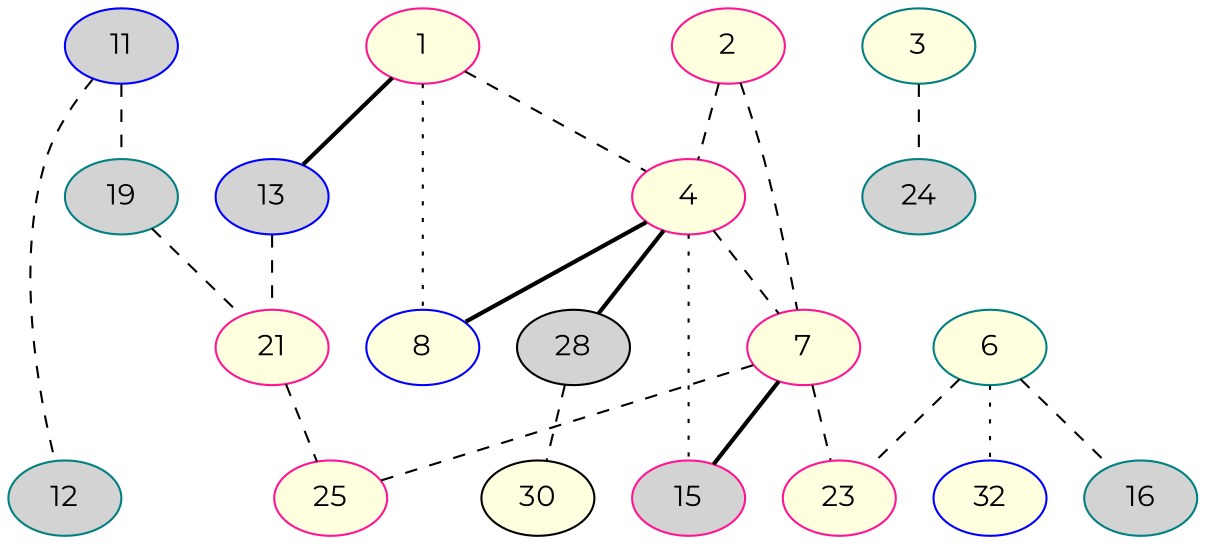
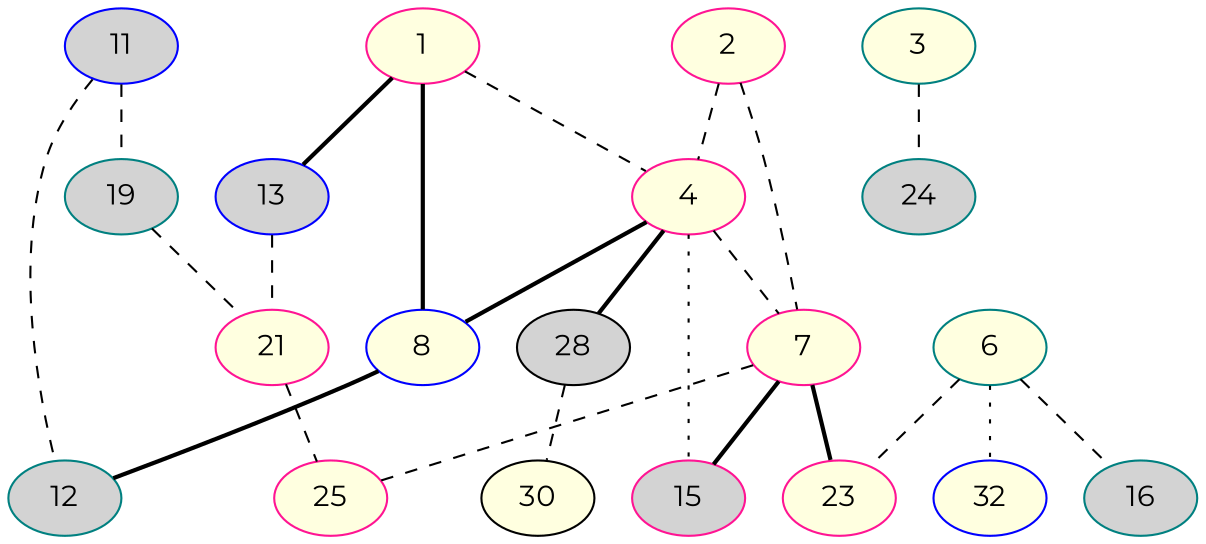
(423, 197) -> (423, 197)
(821, 422) -> (821, 422)
none -> (247, 427)
